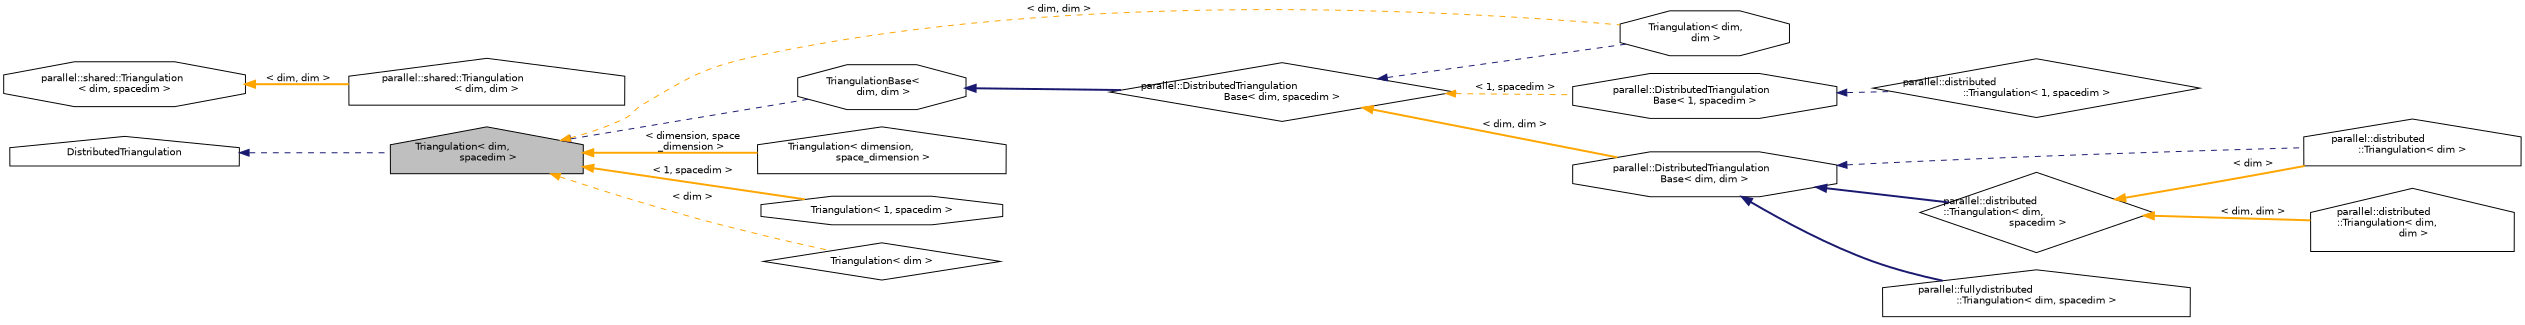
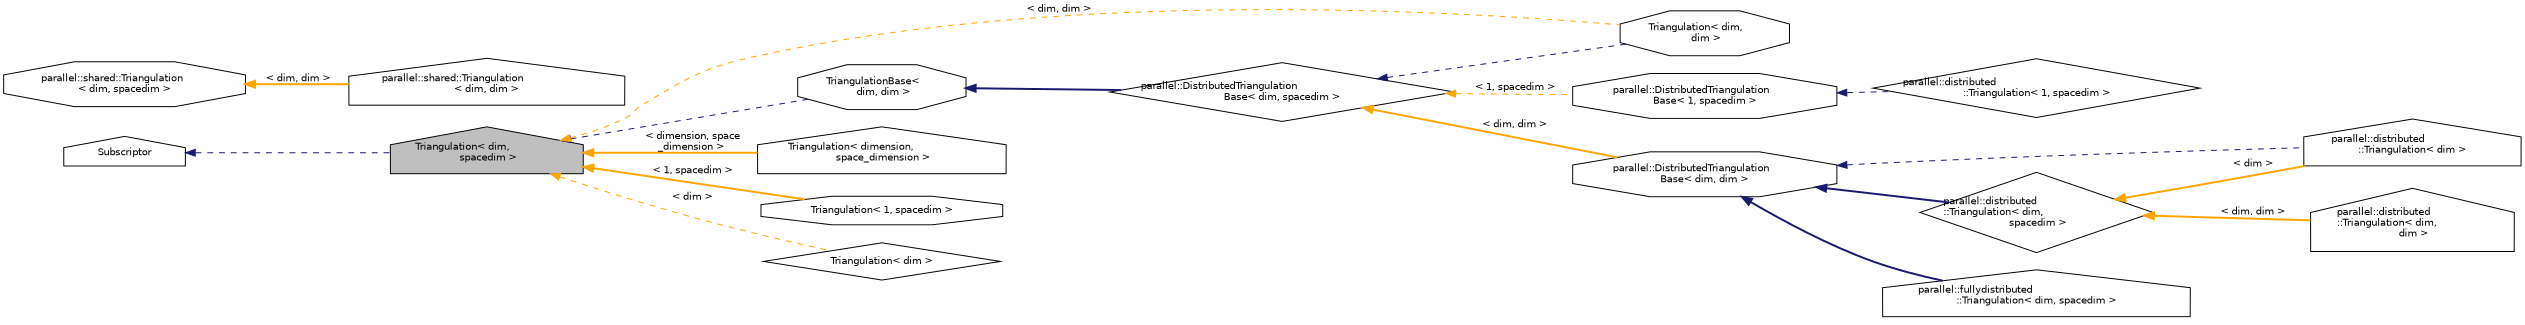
(125, 153) -> (125, 153)
